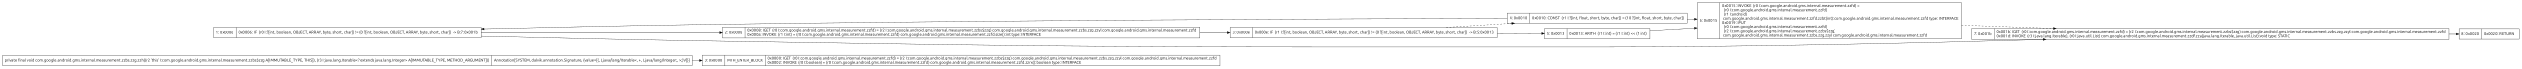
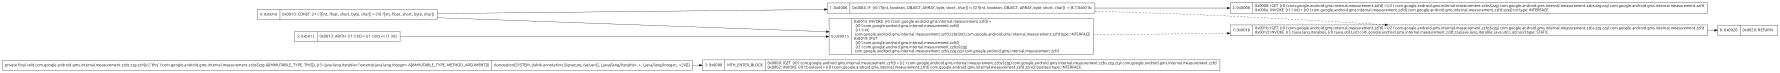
(1735, 14) -> (862, 30)
(1364, 33) -> none
(1262, 47) -> (1240, 17)
